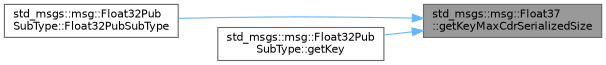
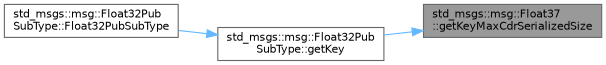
(295, 17) -> (193, 32)
